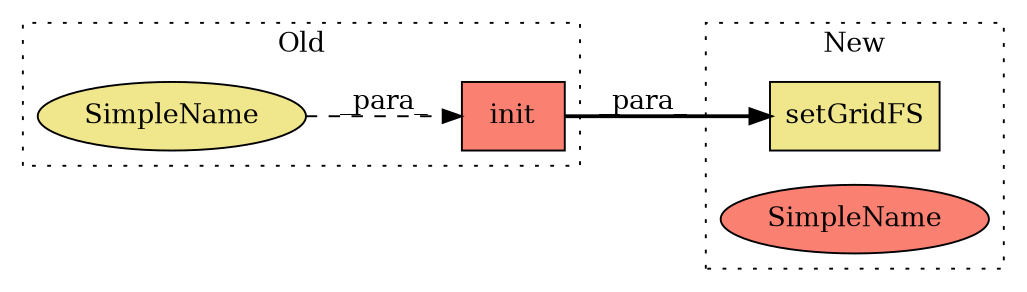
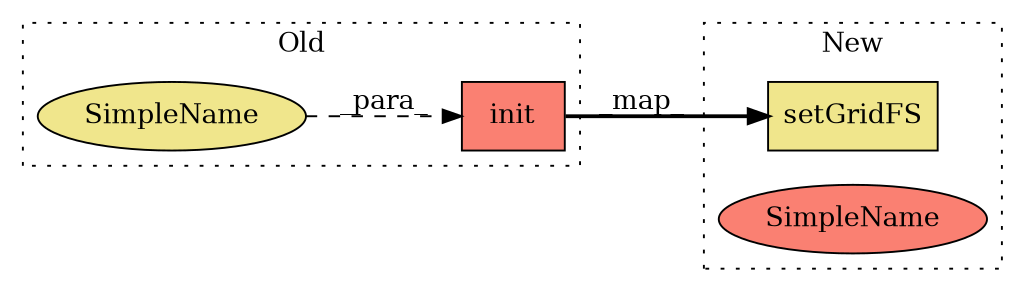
(643, 102) -> (642, 102)
